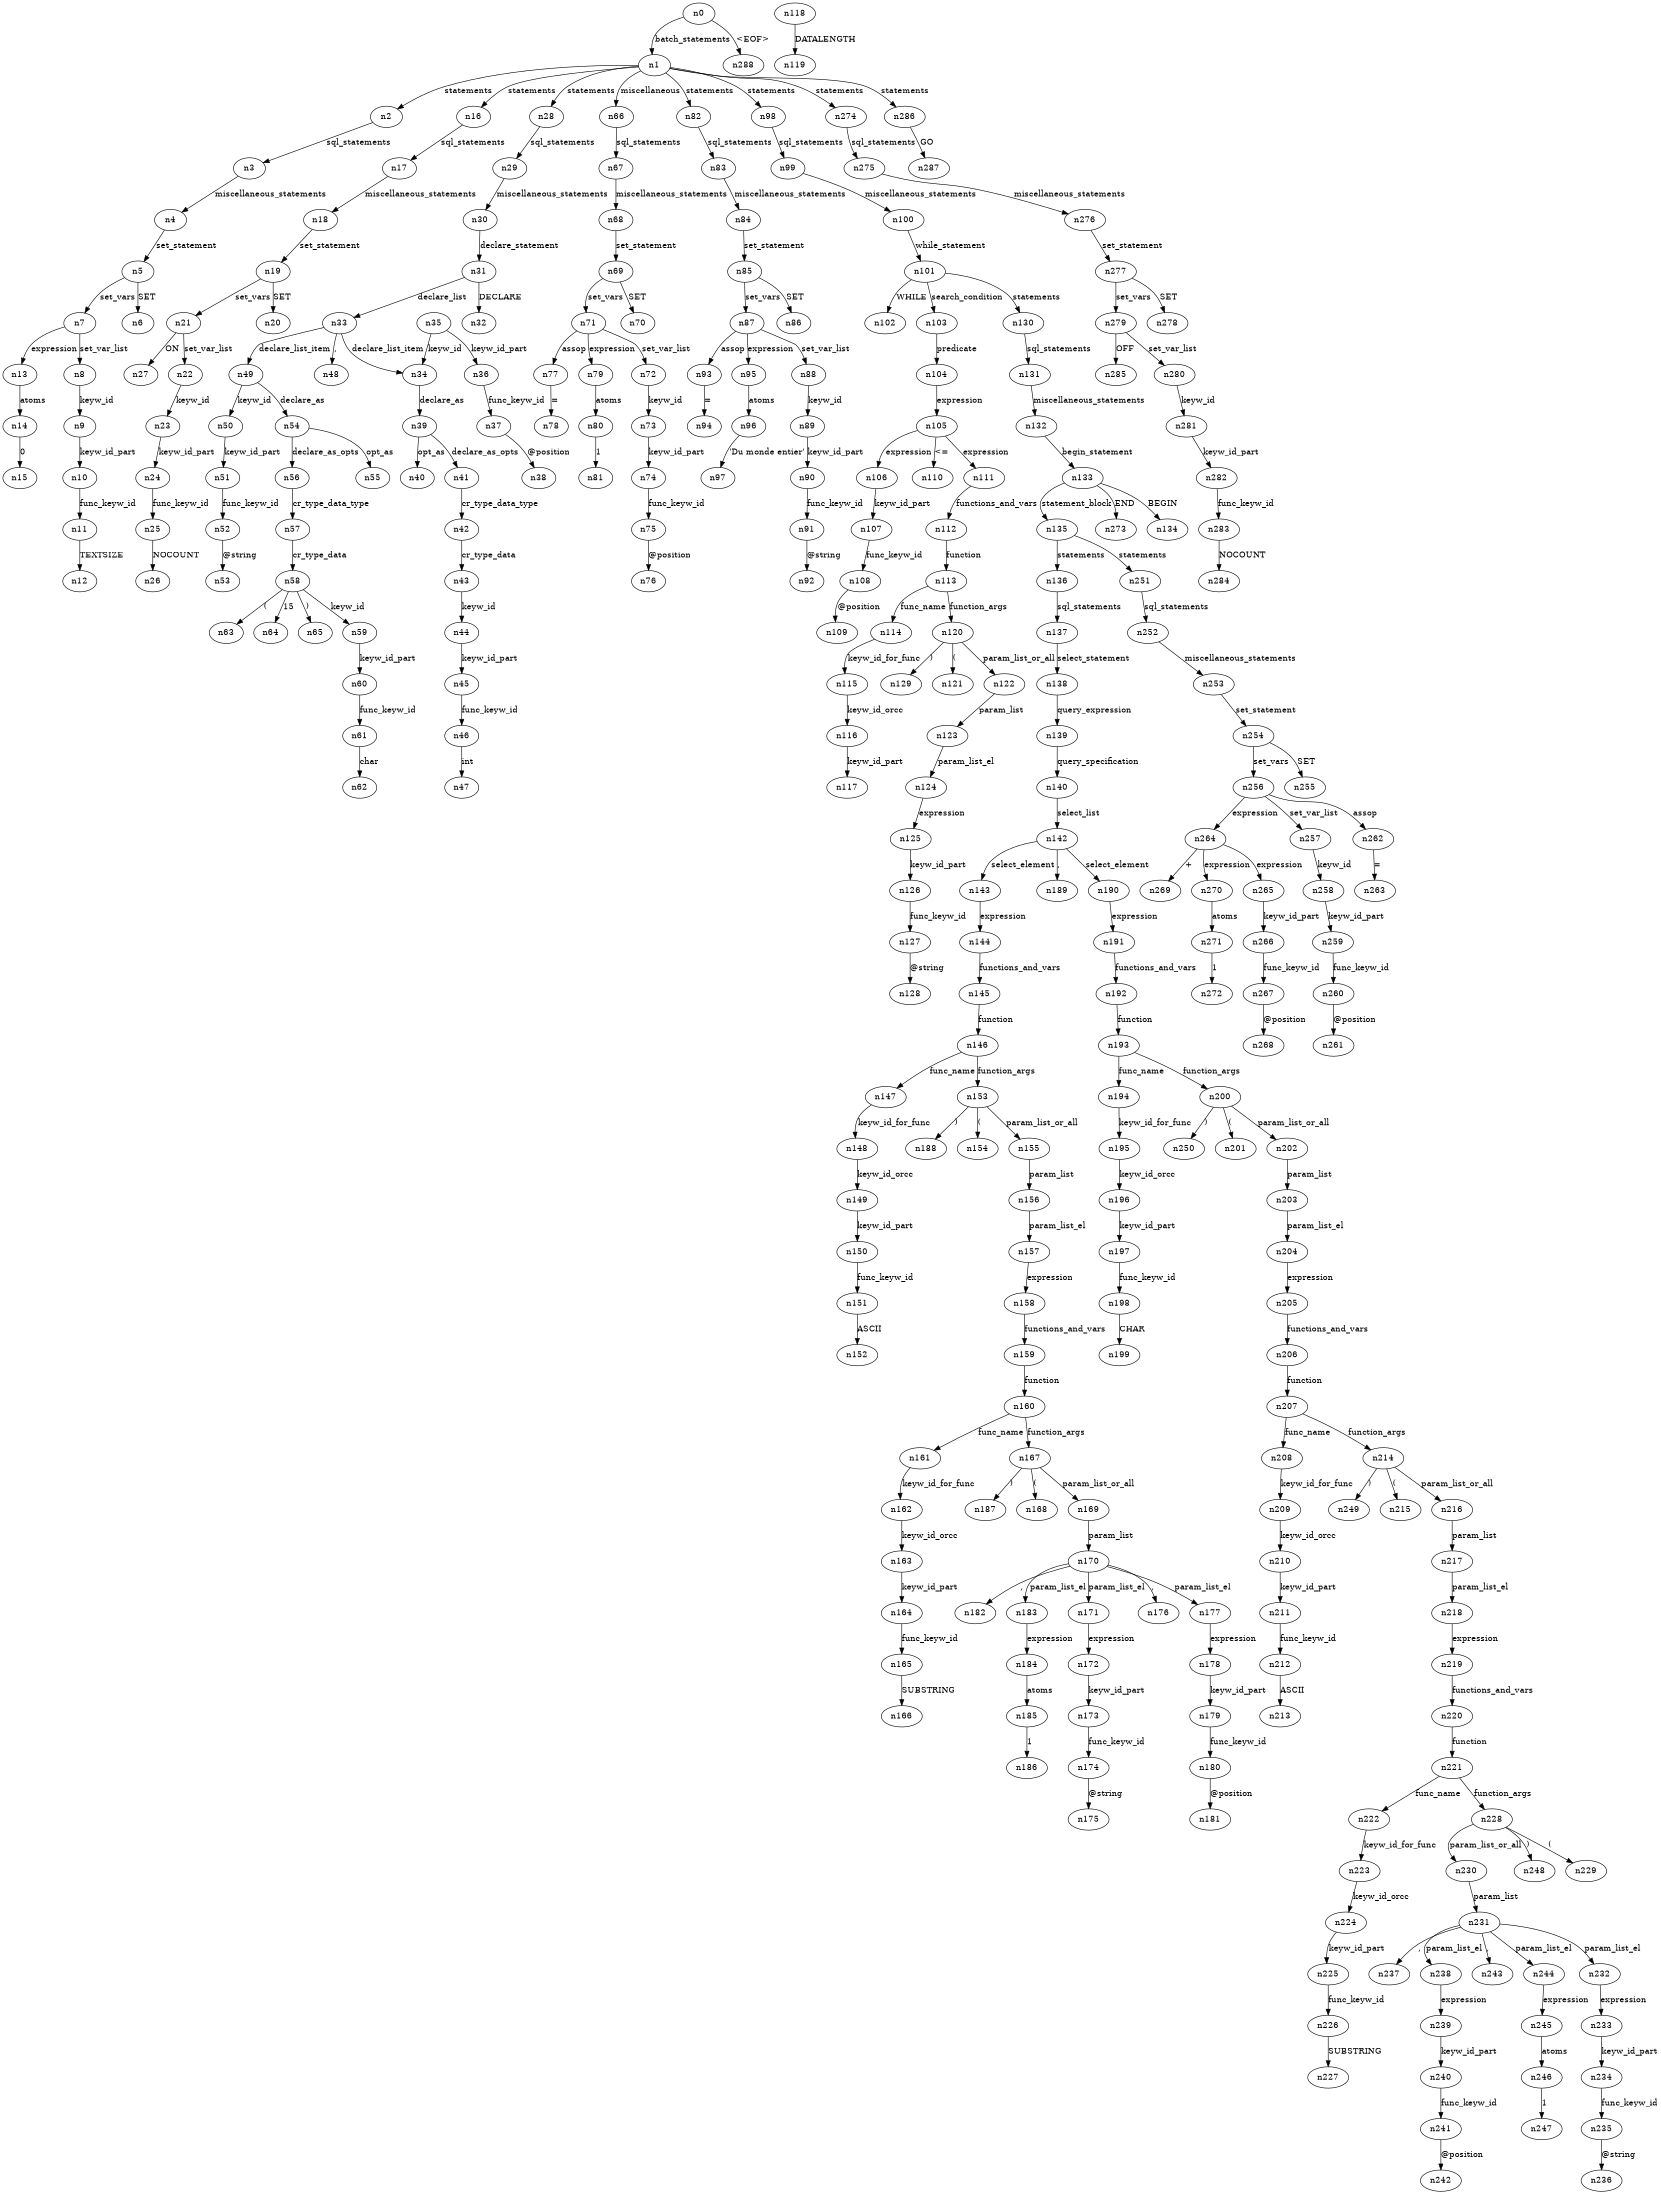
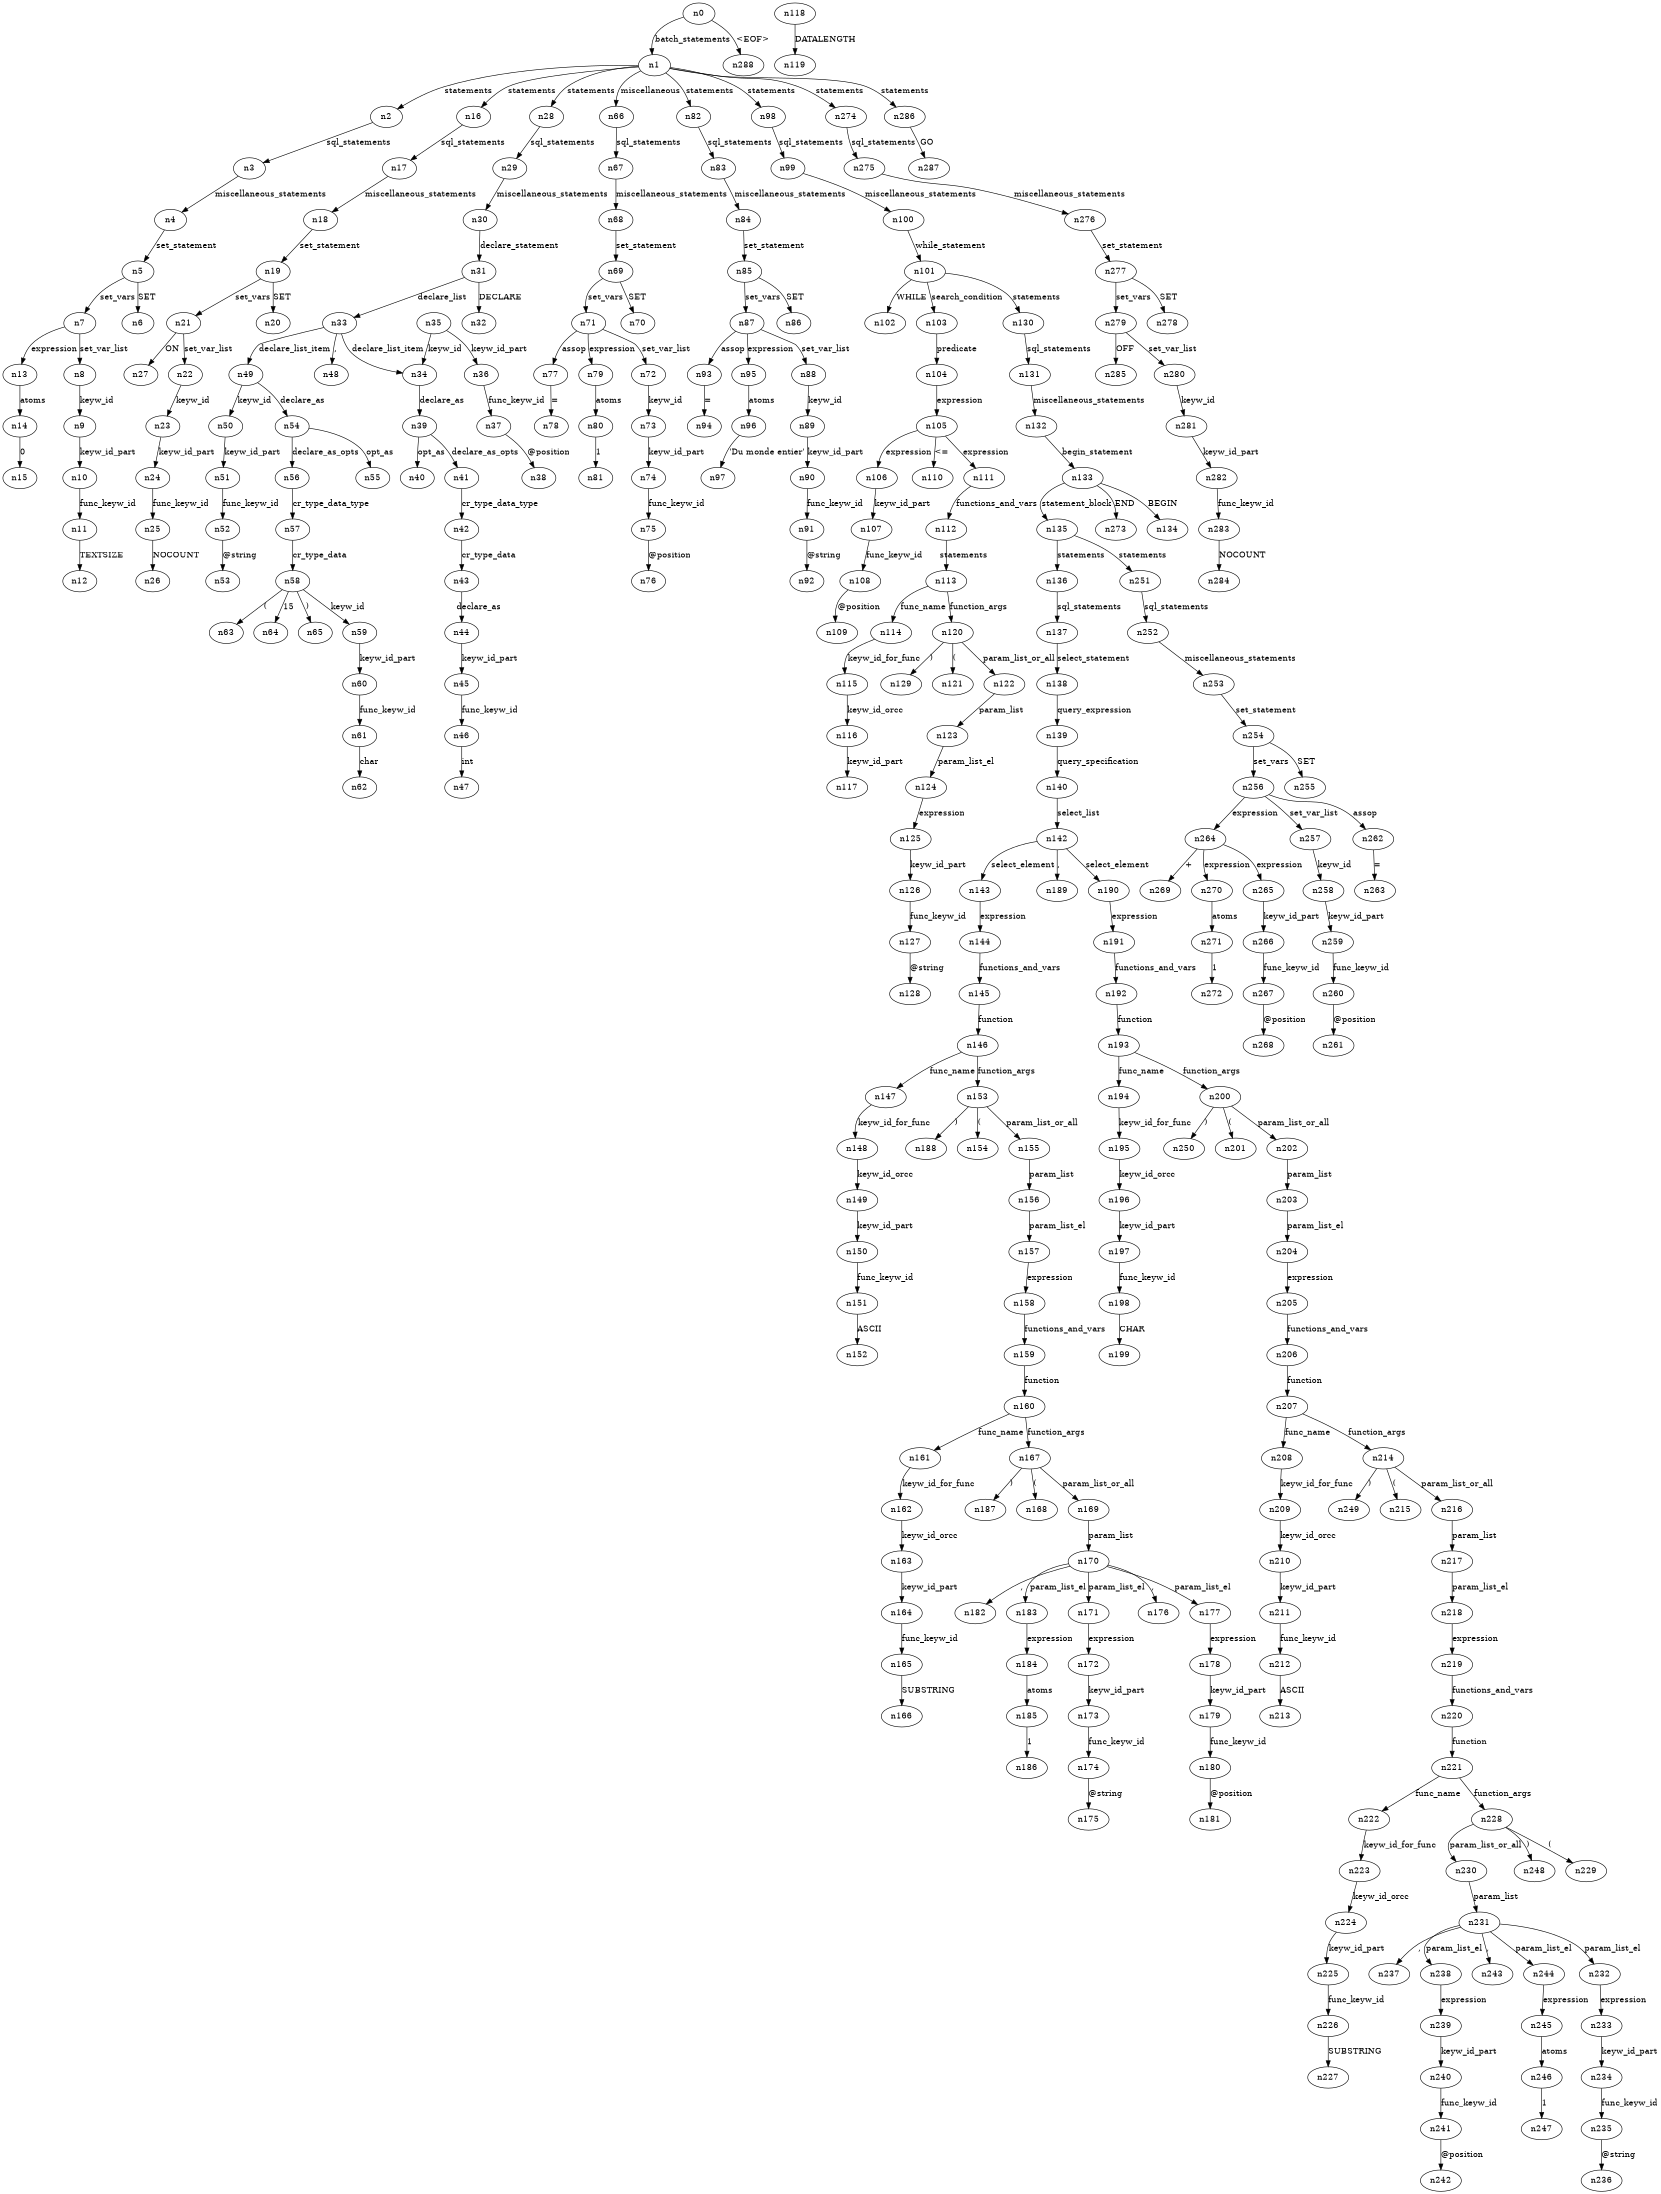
(964, 555) -> (964, 555)
(479, 607) -> (479, 607)
